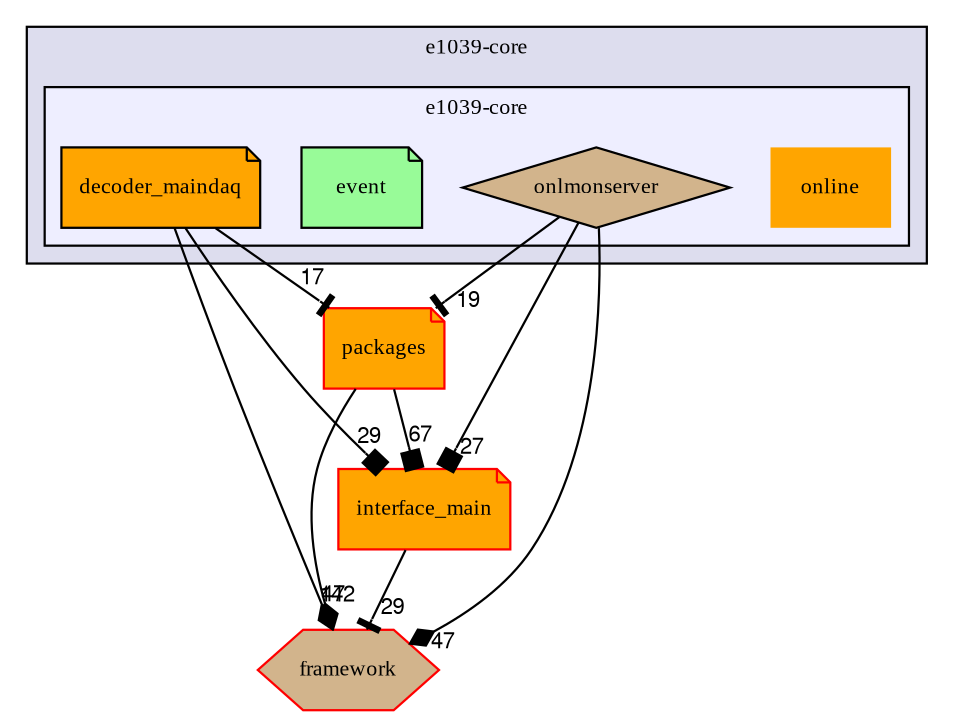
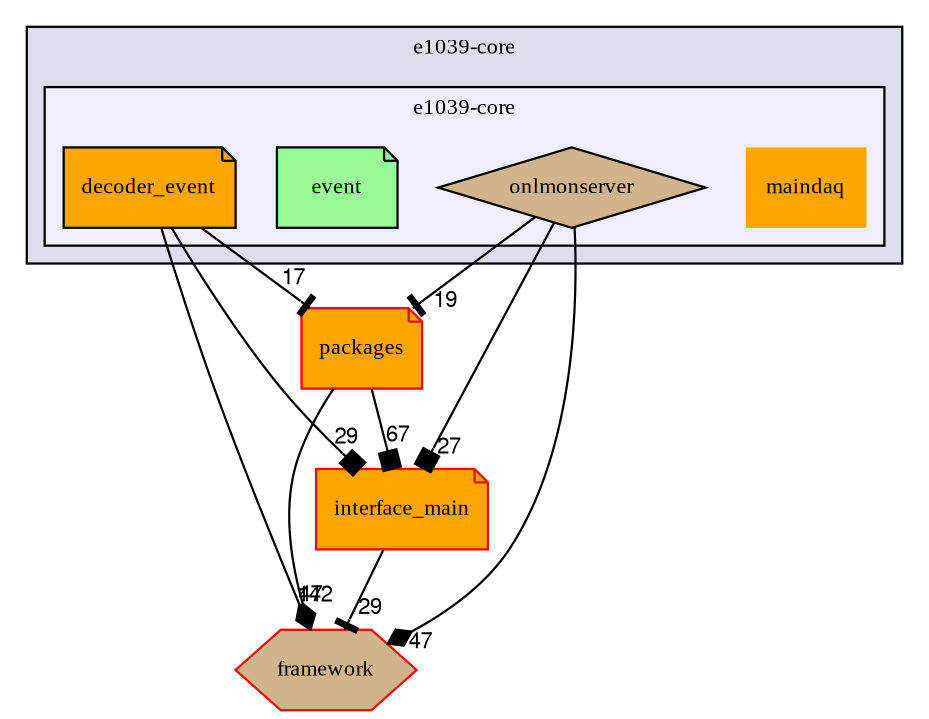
(161, 188) -> (150, 188)
(831, 188) -> (806, 188)
